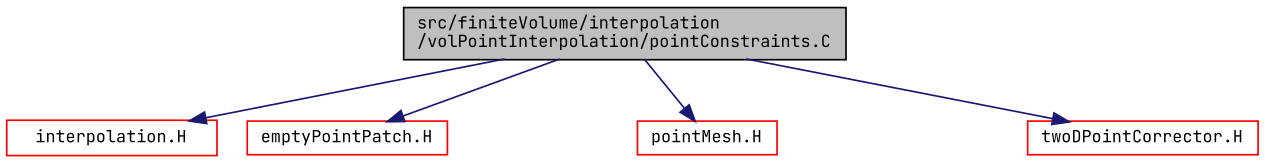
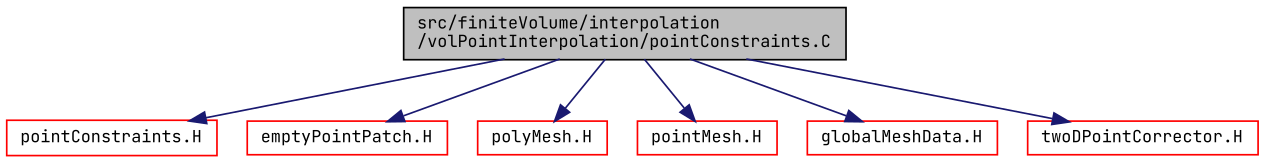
(112, 138) -> (112, 138)
none -> (542, 138)
none -> (902, 138)
